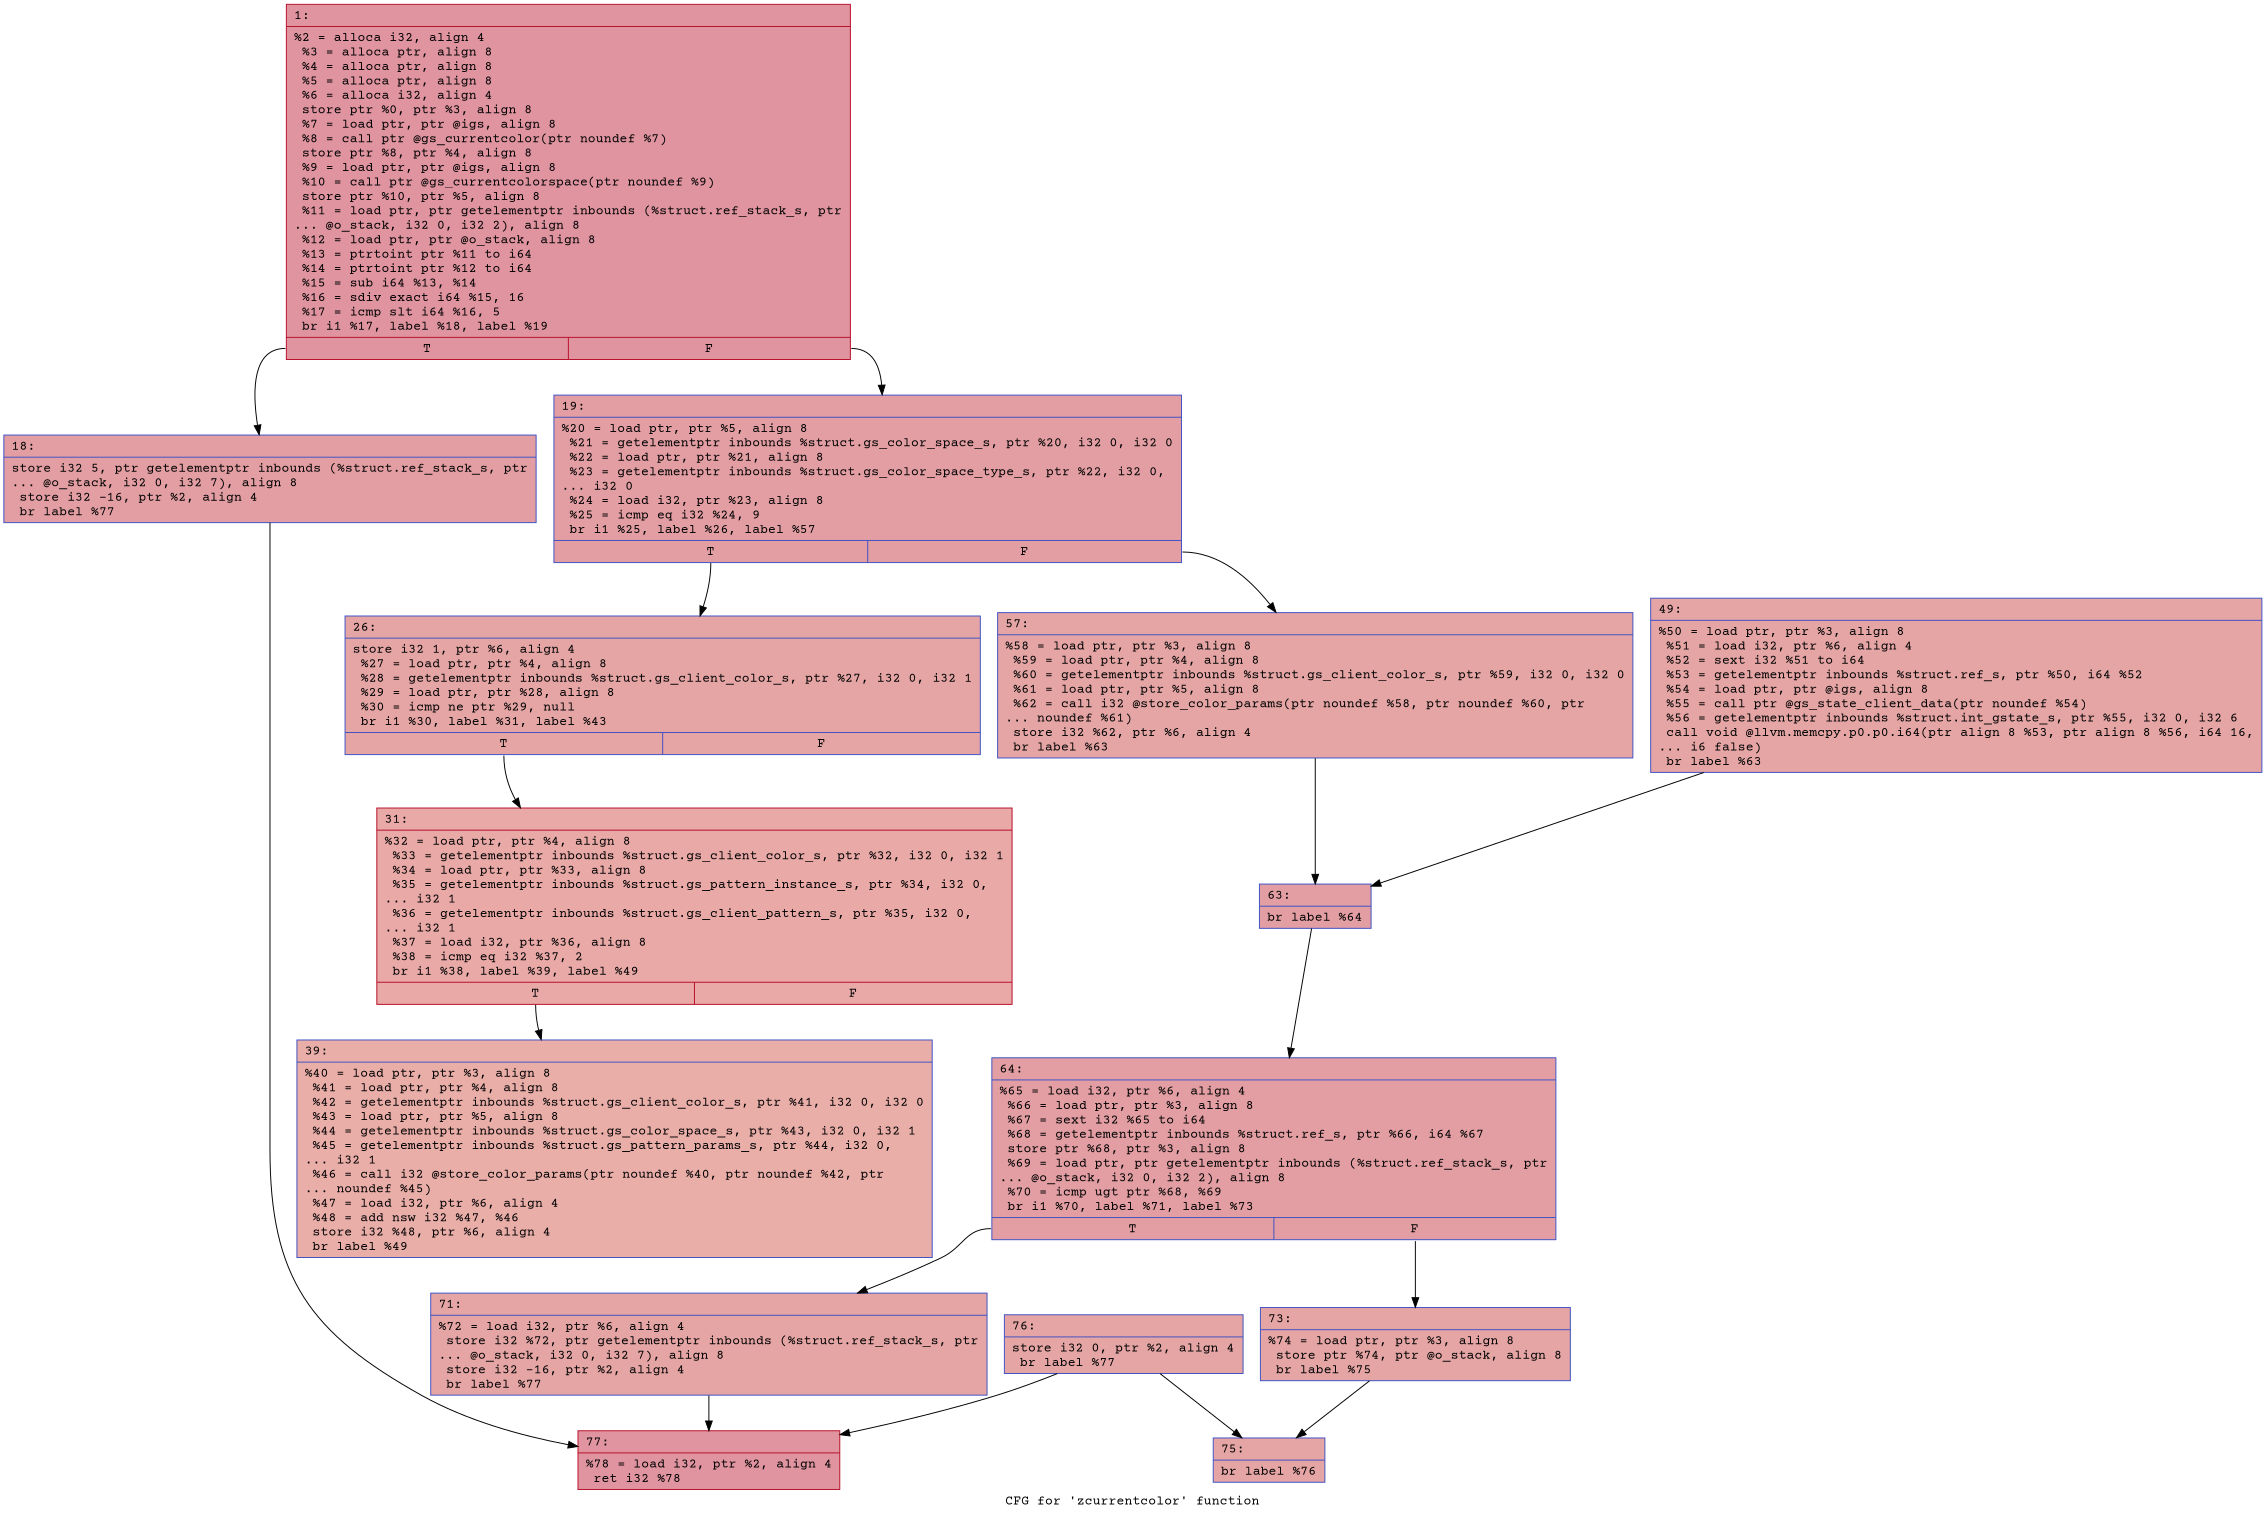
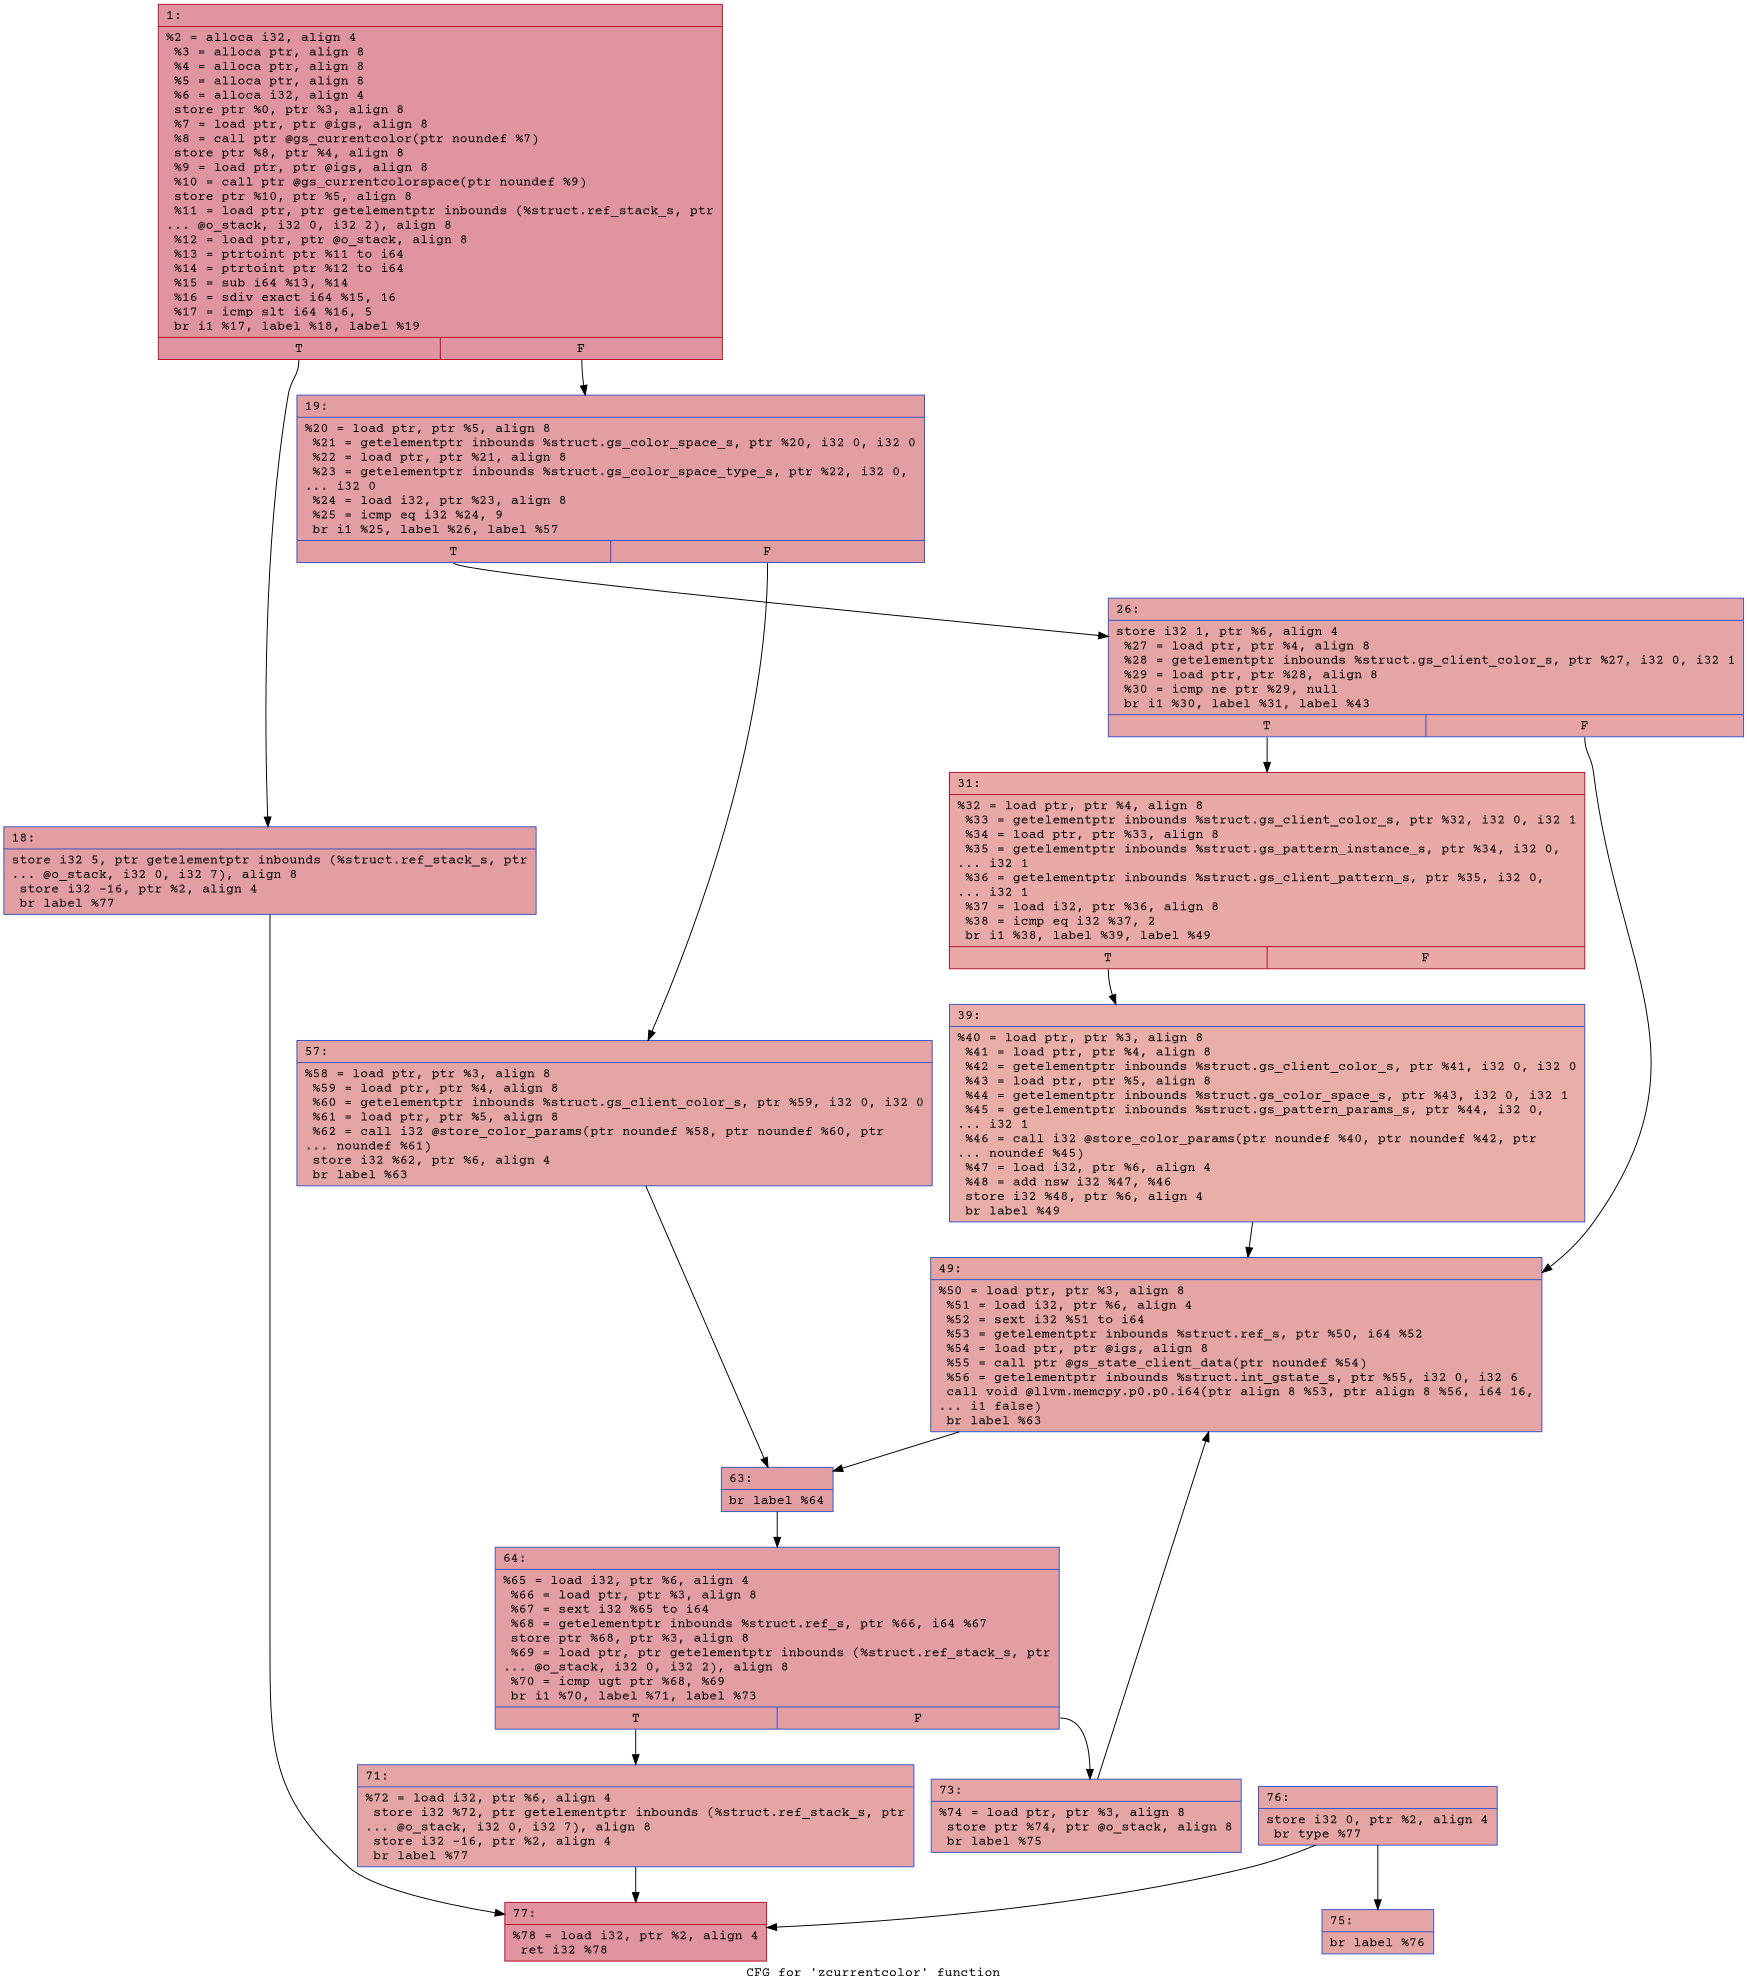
(1710, 746) -> (990, 1406)
none -> (1647, 1014)
none -> (1251, 1235)
(1064, 1362) -> (1314, 1834)
(1337, 1406) -> (1152, 1610)
